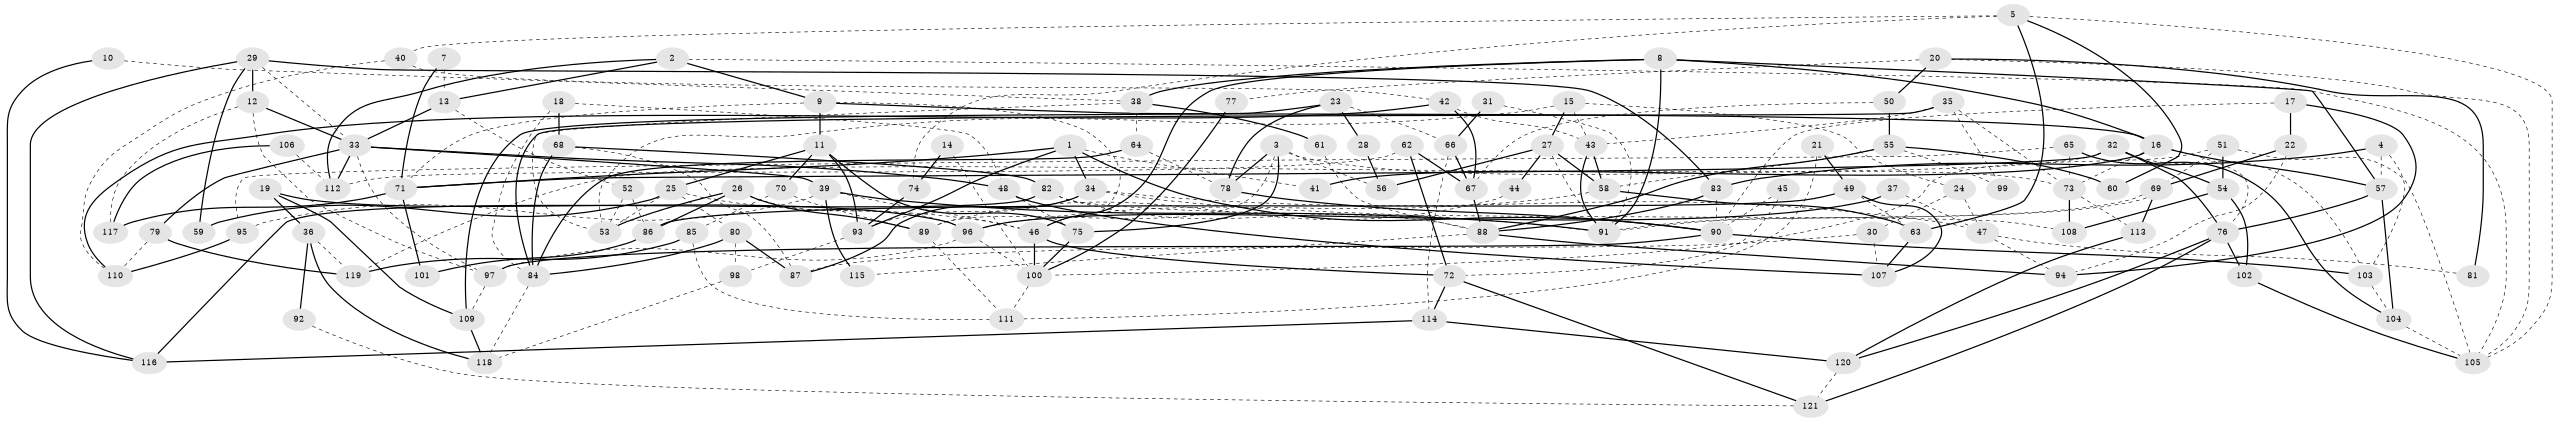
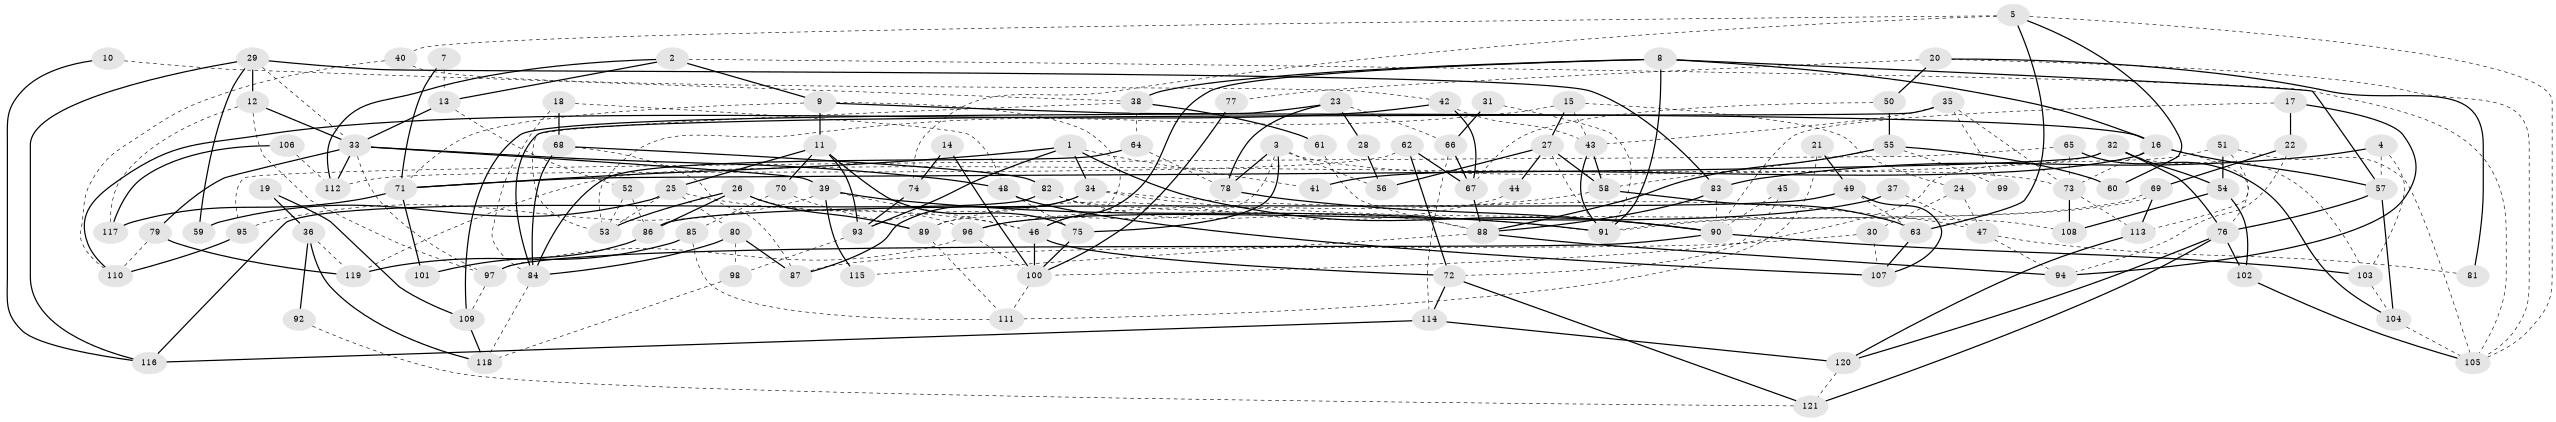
(2188, 168) -> (2225, 209)
(982, 200) -> (982, 200)
(618, 205) -> none
